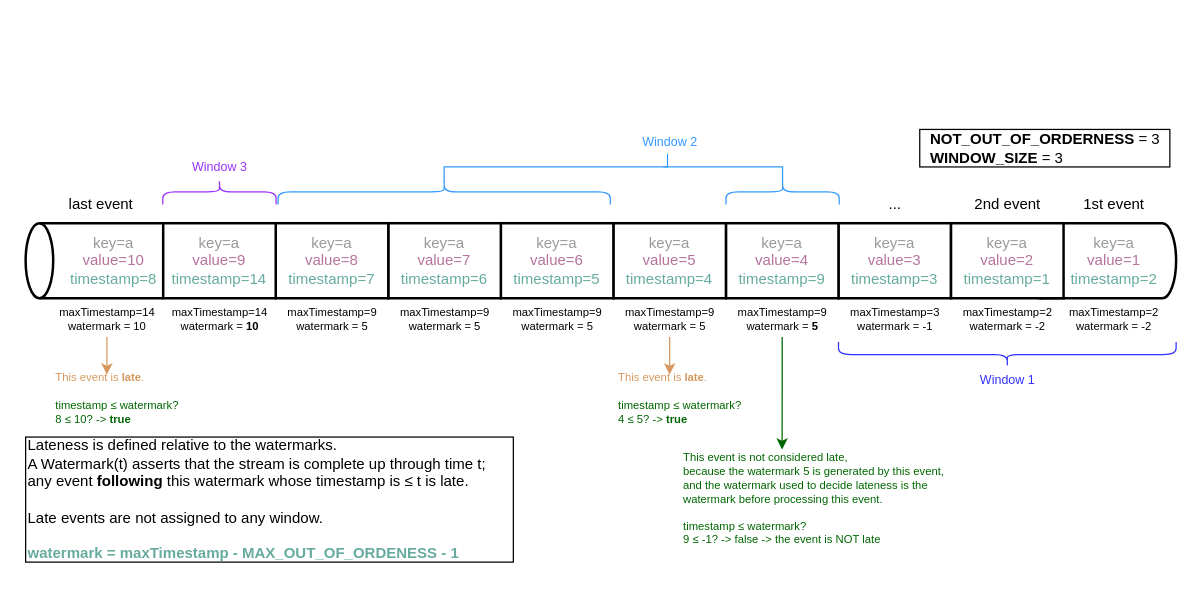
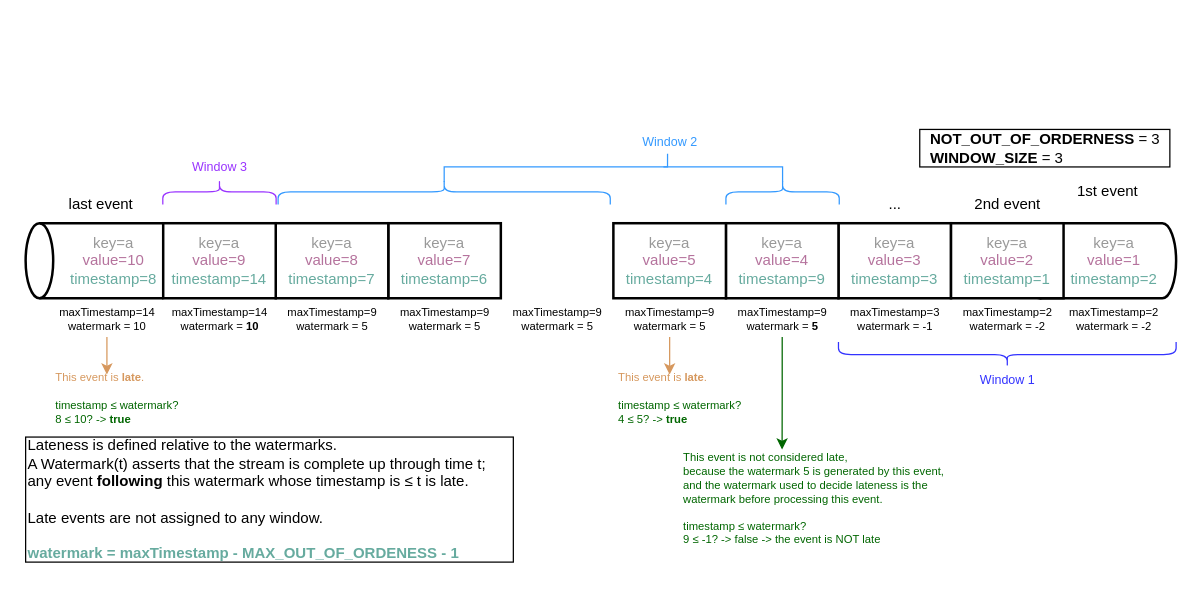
(1113, 204) -> (1107, 192)
(557, 261) -> none
